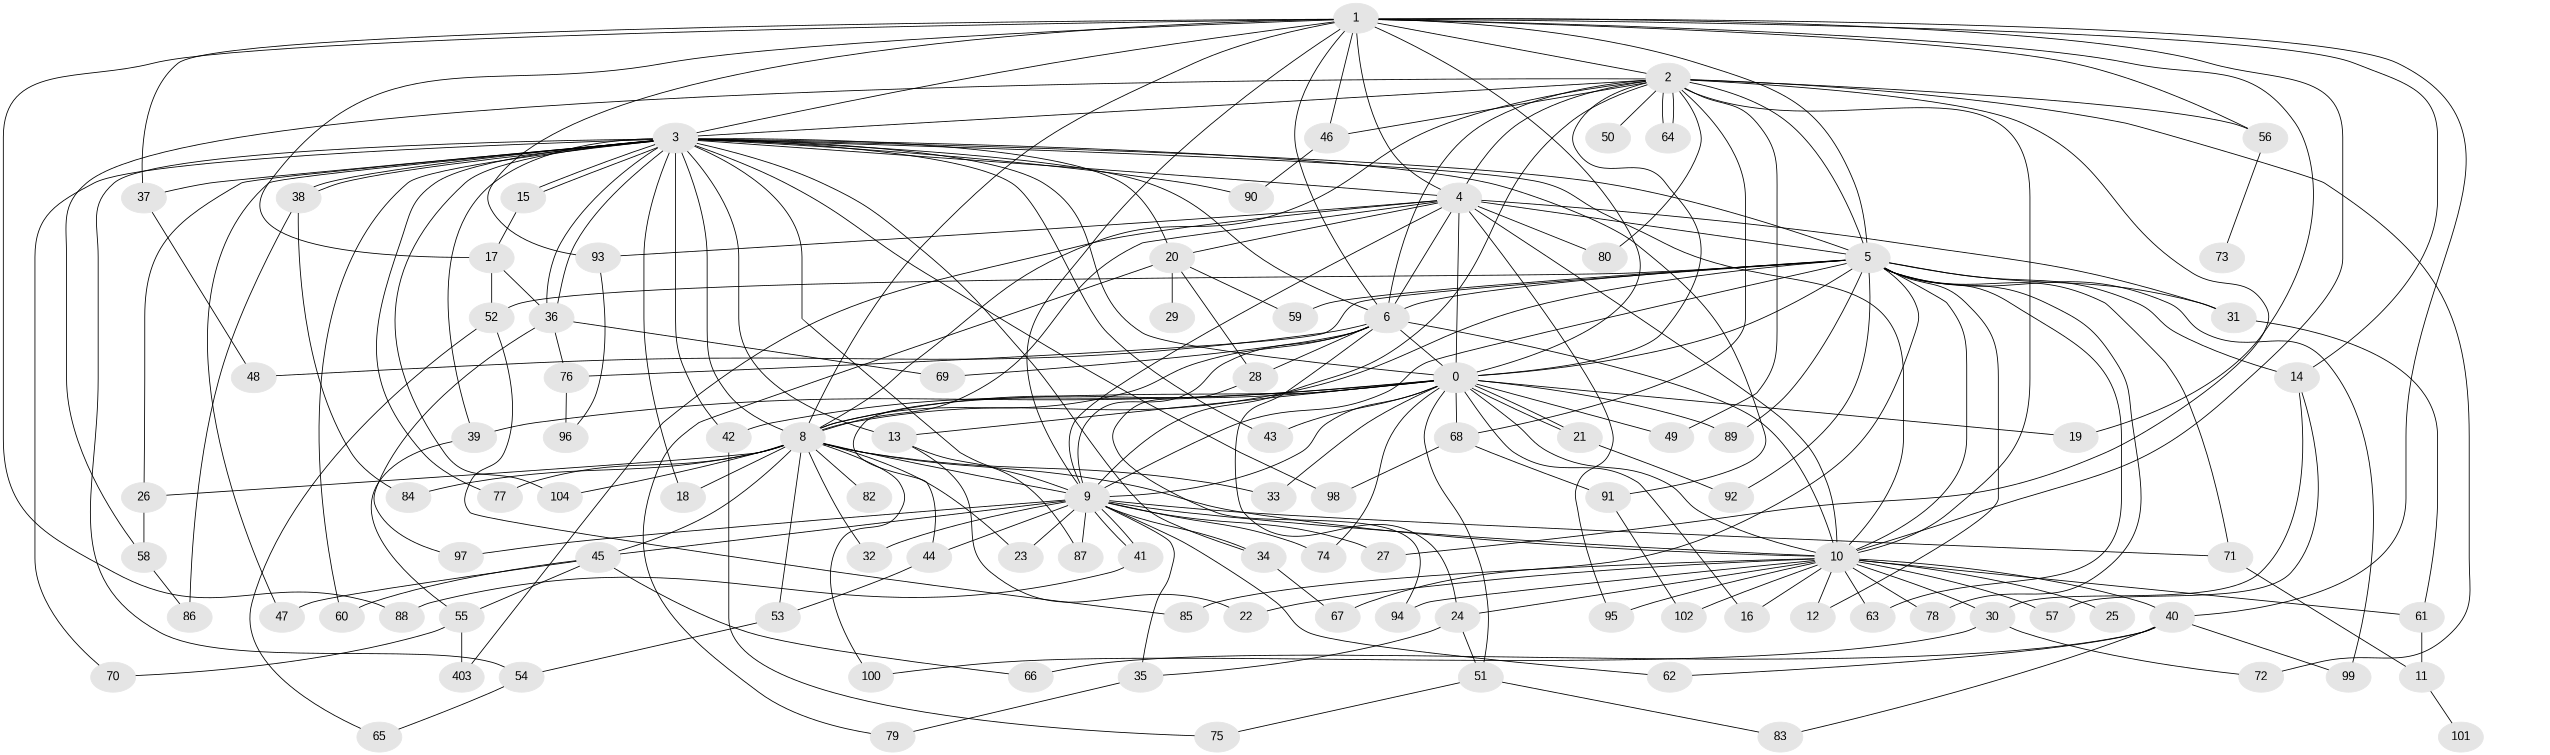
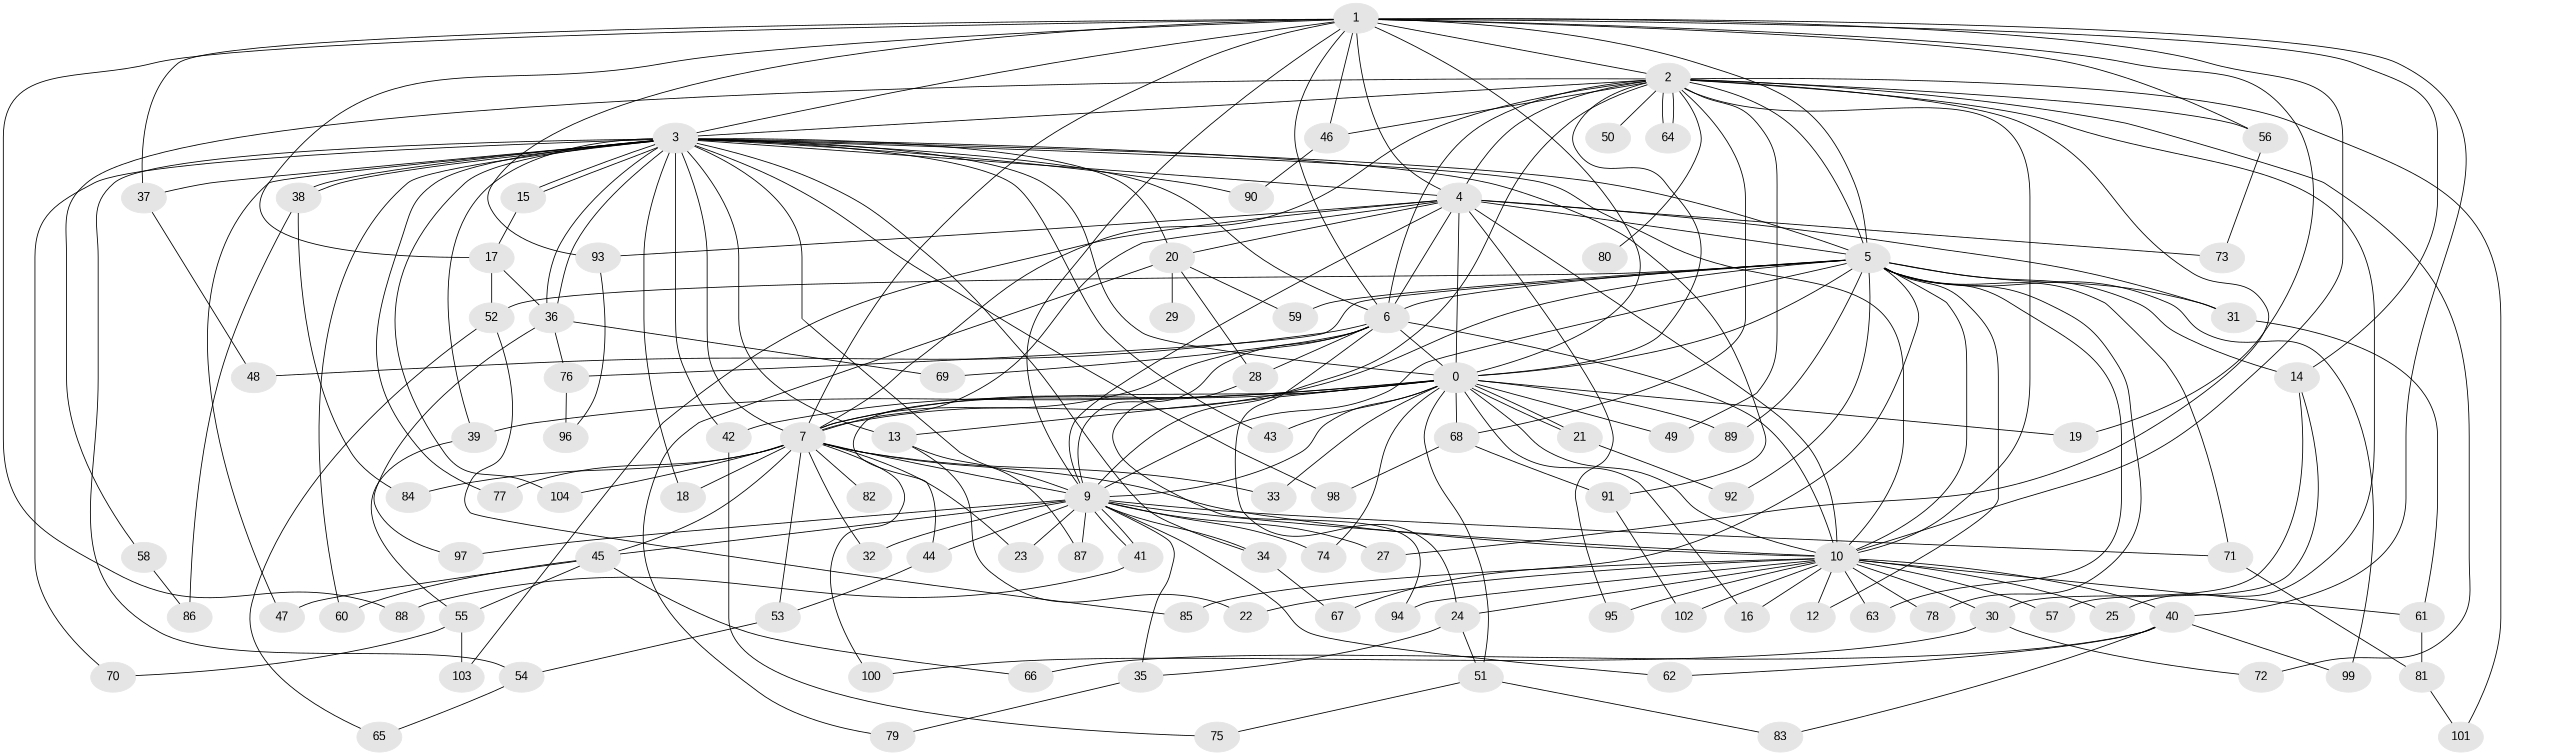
none -> (2316, 131)
none -> (2300, 190)
(1532, 228) -> (1841, 228)
(803, 438) -> (803, 438)
(144, 498) -> none
(462, 677) -> (462, 677)
(2422, 677) -> (2422, 677)
